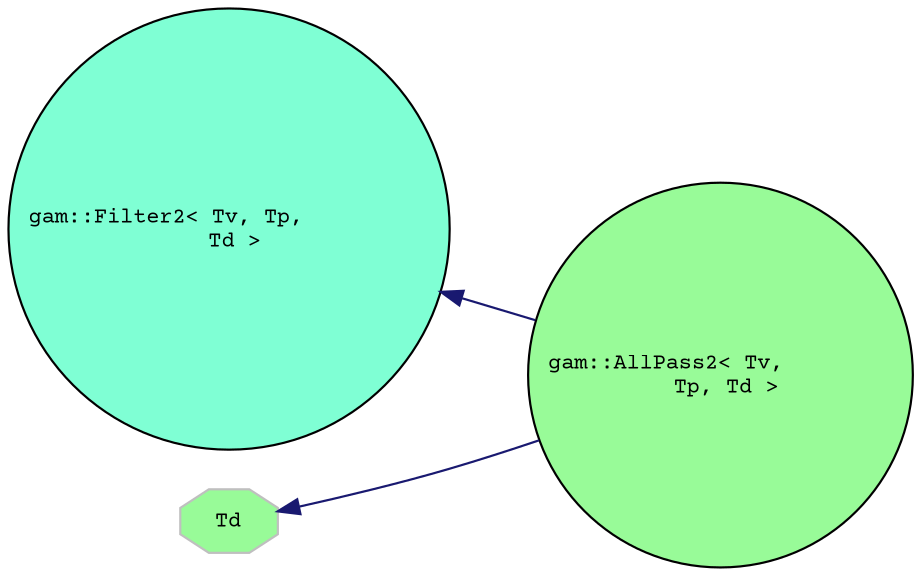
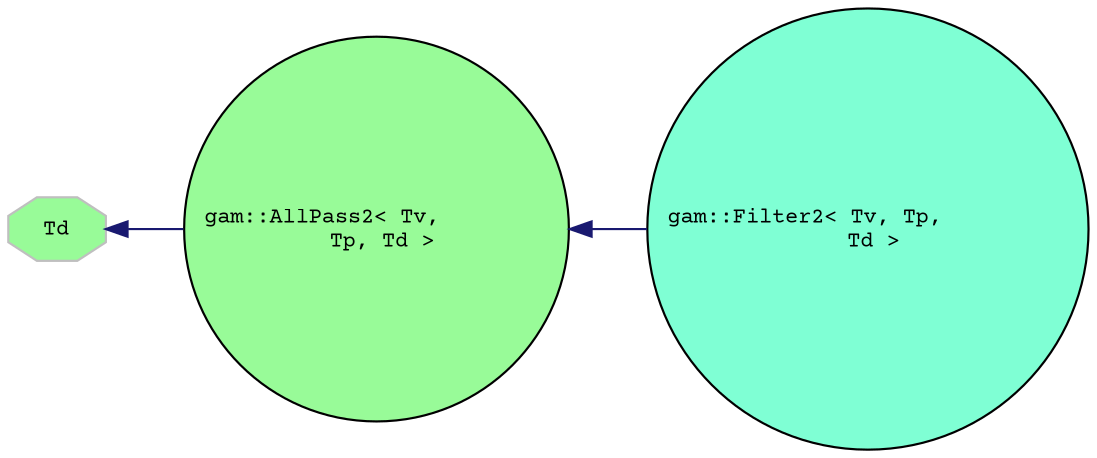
(499, 309) -> (619, 229)
